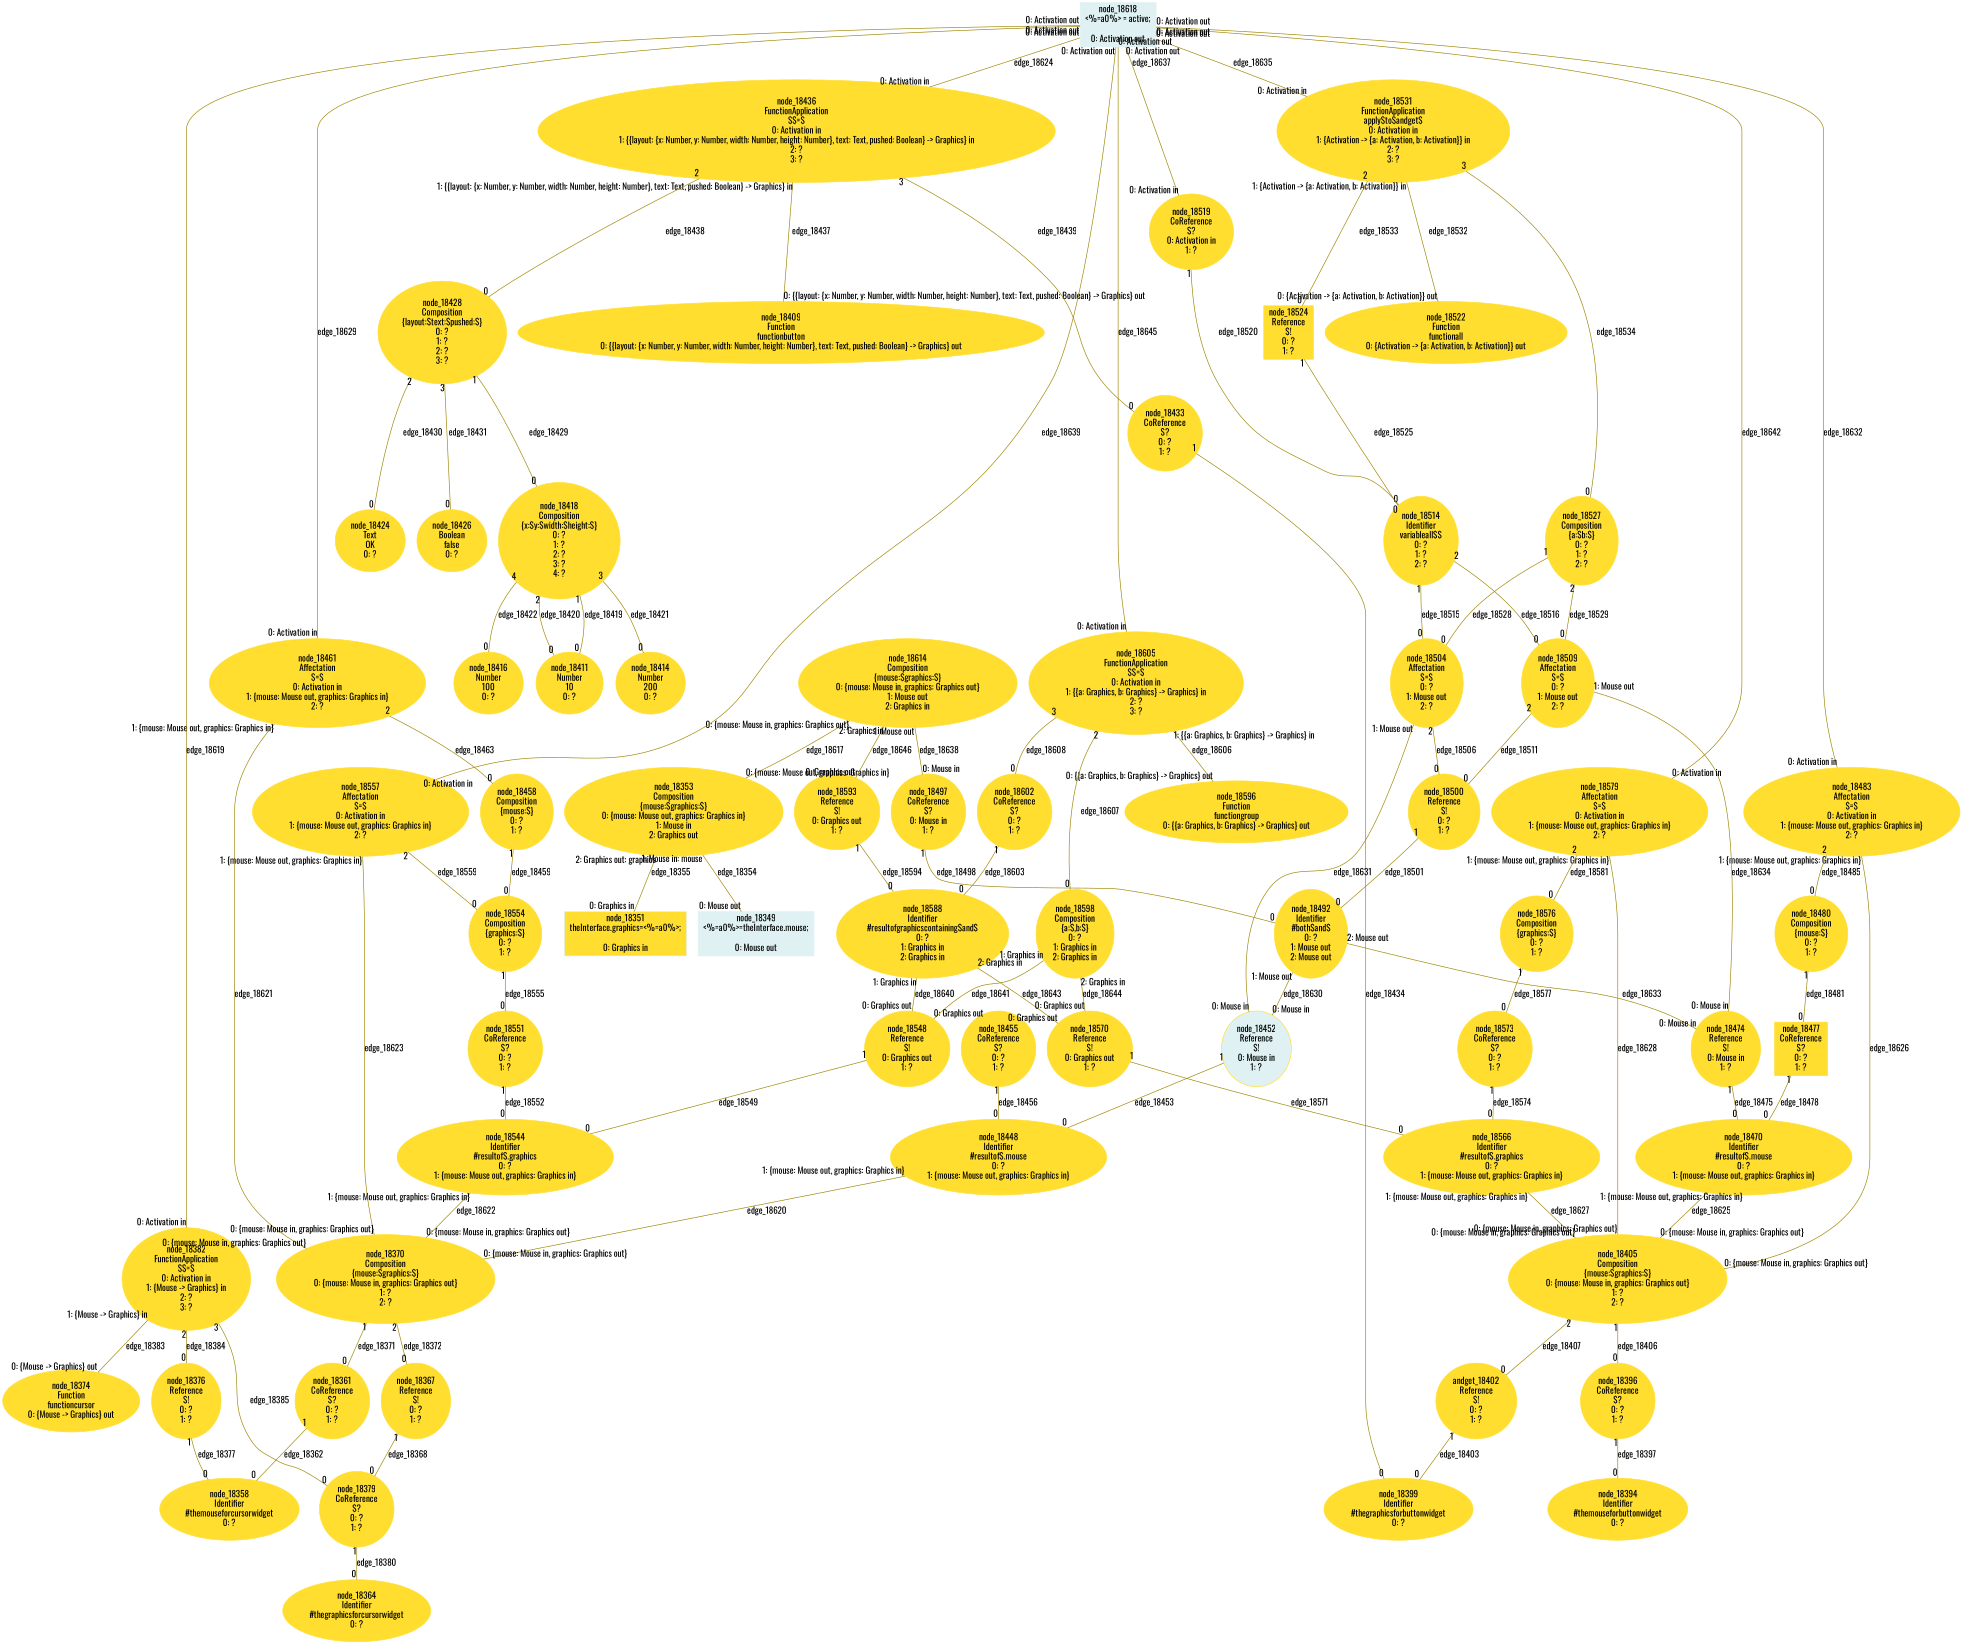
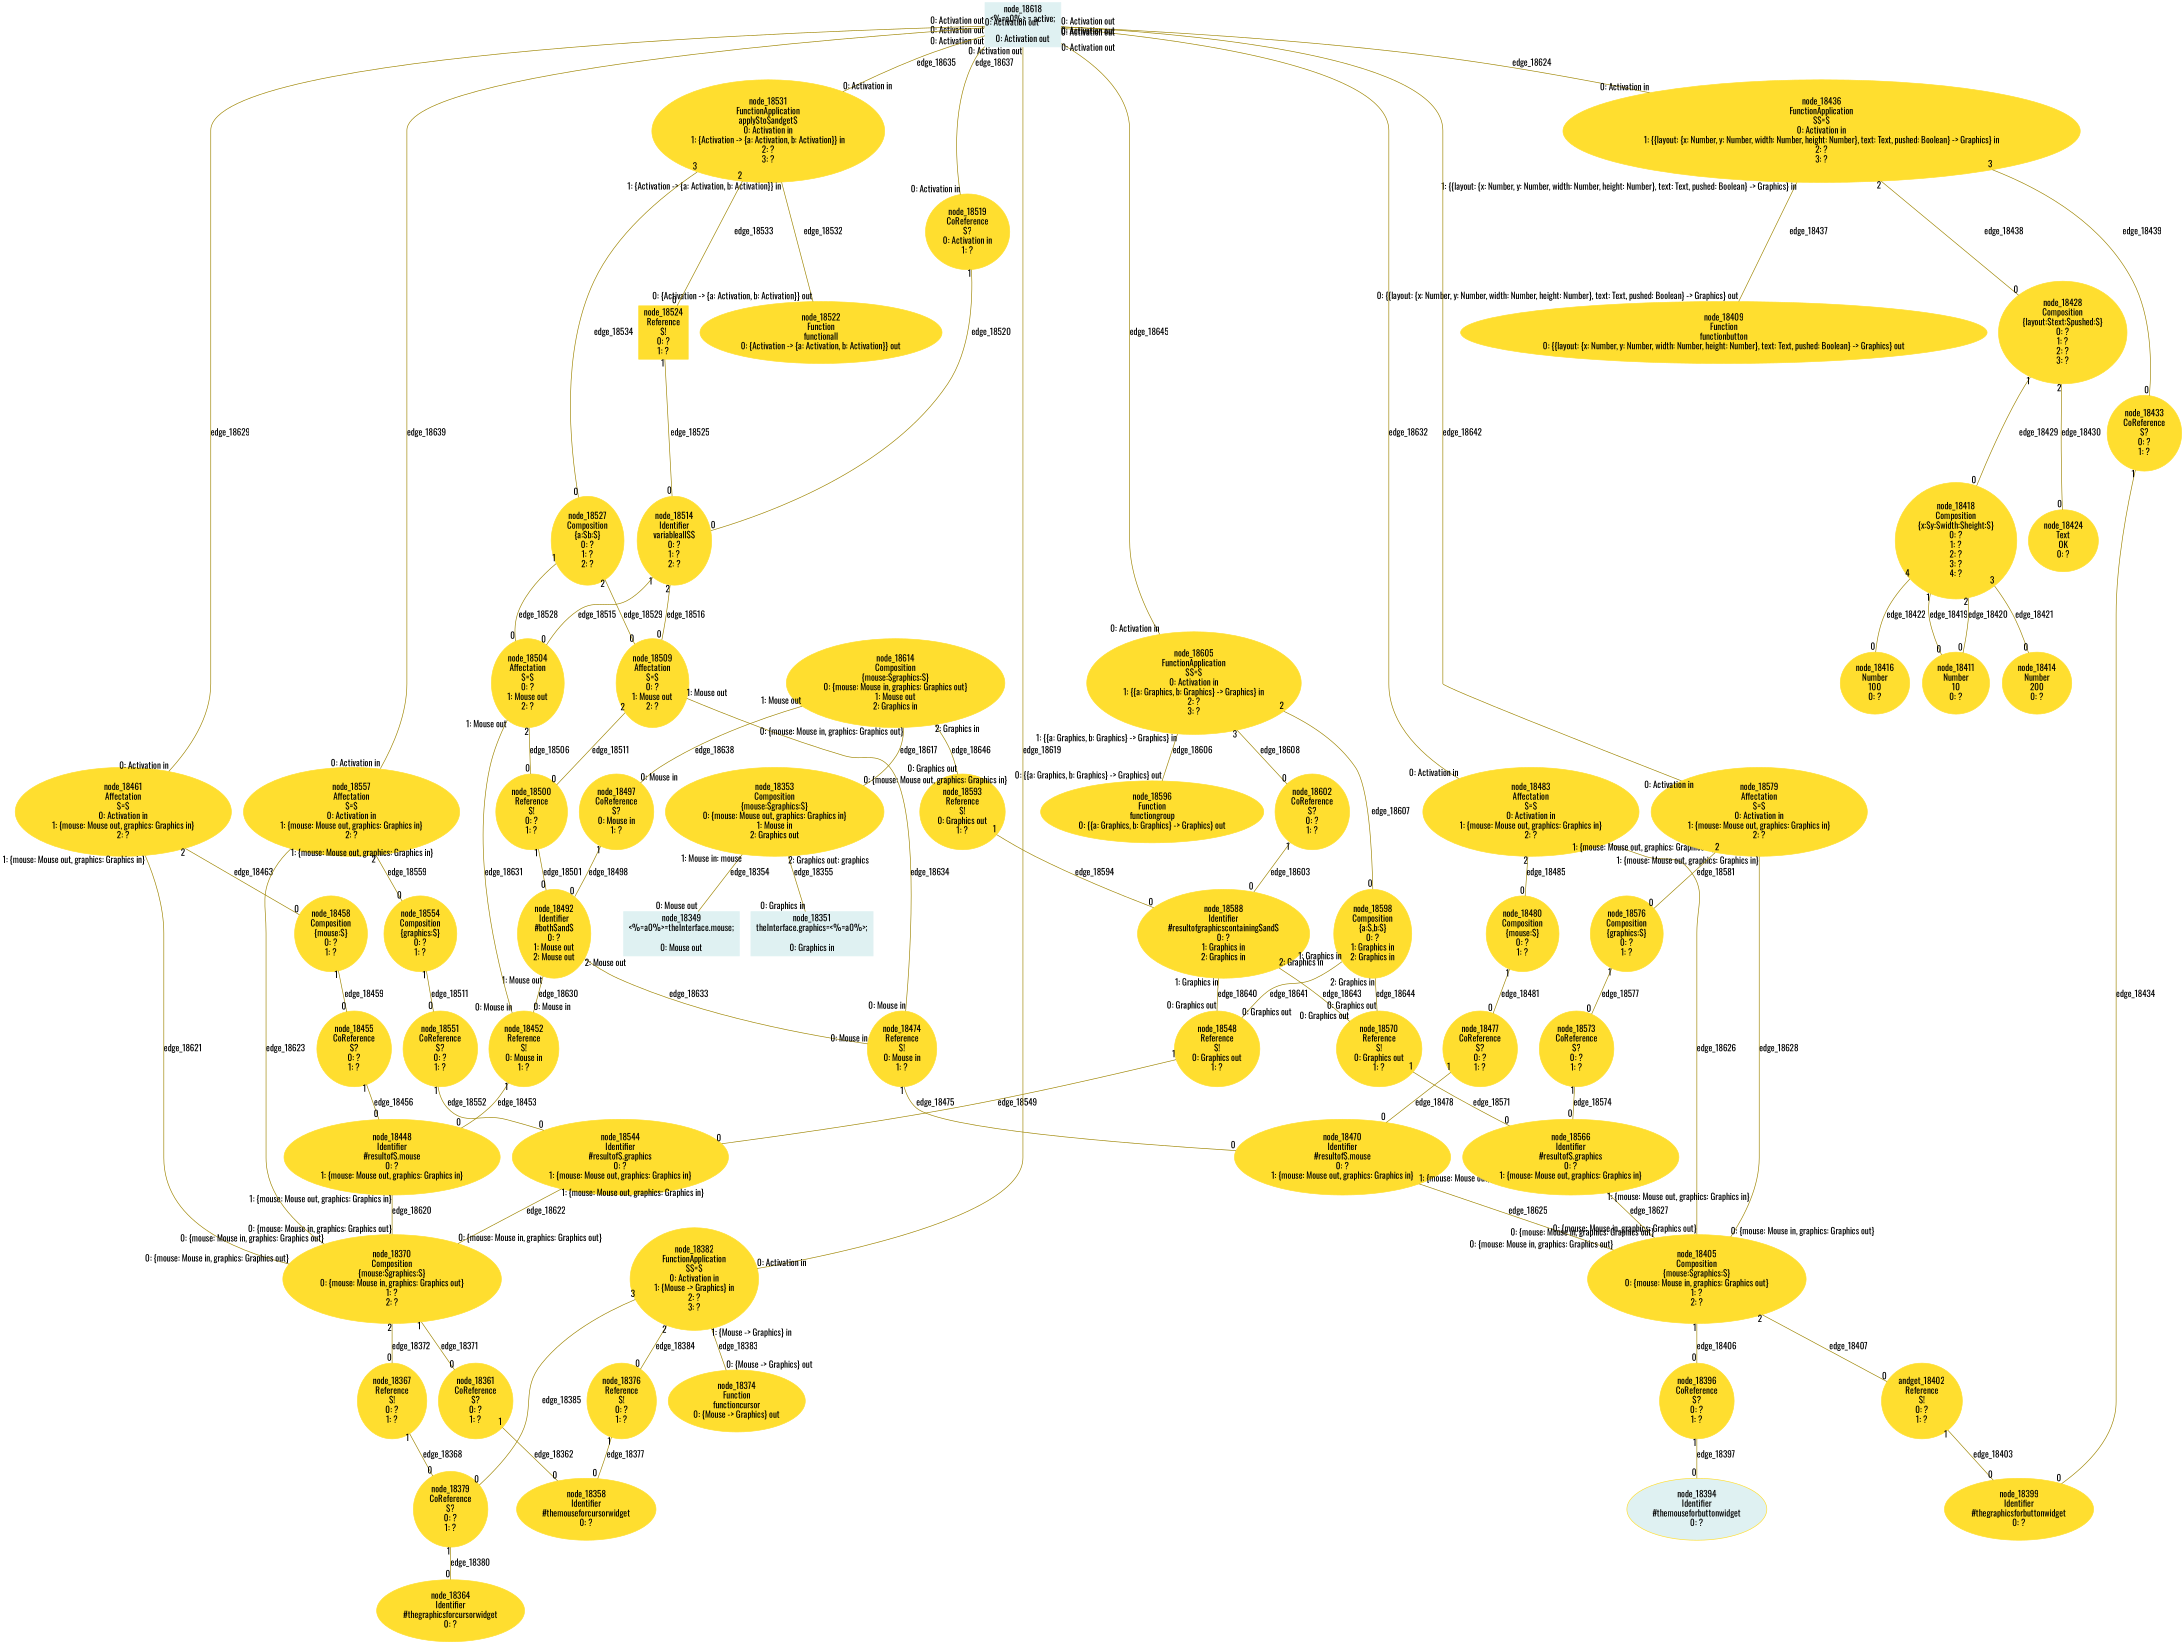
(452, 541) -> none
(511, 873) -> (343, 991)
(626, 934) -> (812, 934)
(525, 995) -> (450, 995)
(1256, 1049) -> (524, 1049)
(1801, 1049) -> (1480, 1049)
(1618, 1509) -> (1697, 1509)
